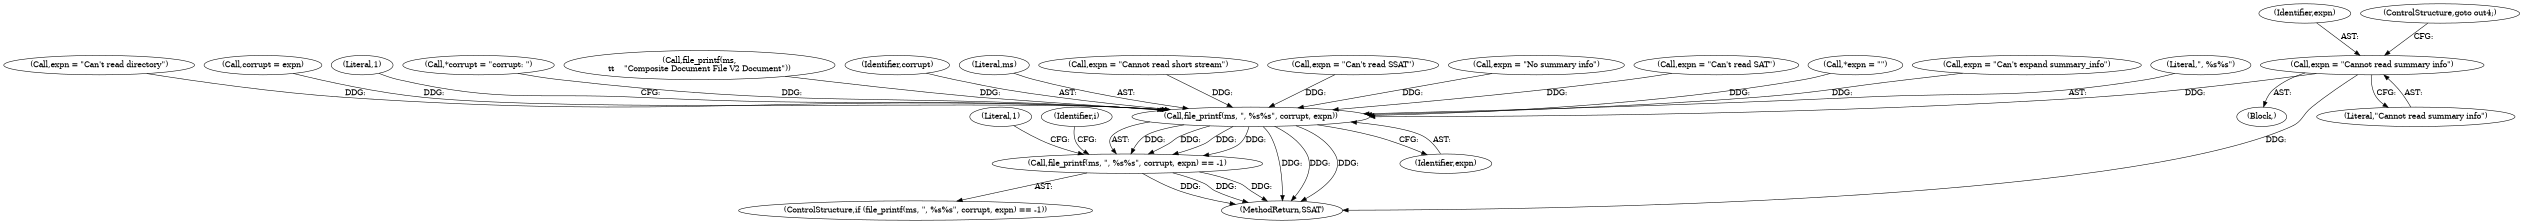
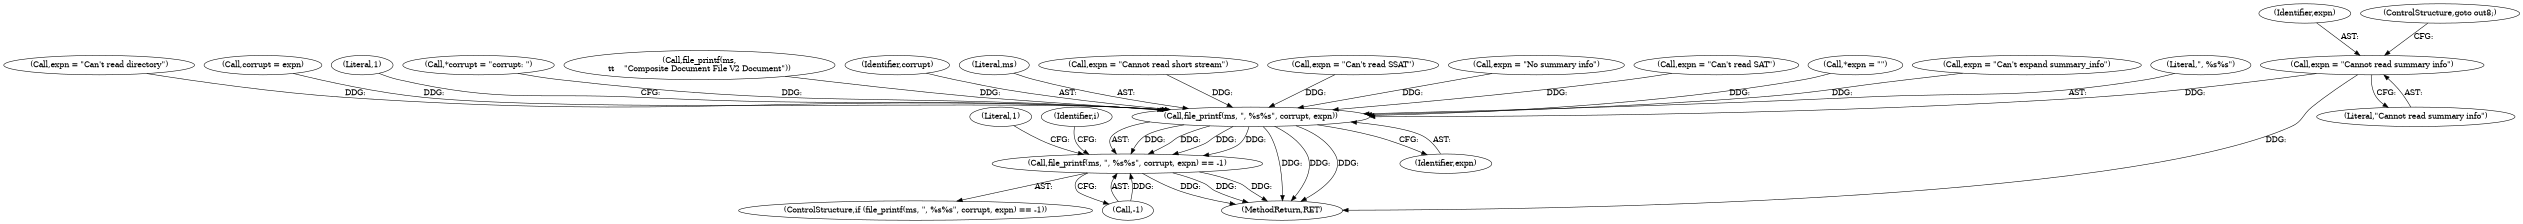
(2440, 13) -> (2440, 13)
(2262, 117) -> none
none -> (1128, 211)
(1282, 211) -> (1282, 211)
